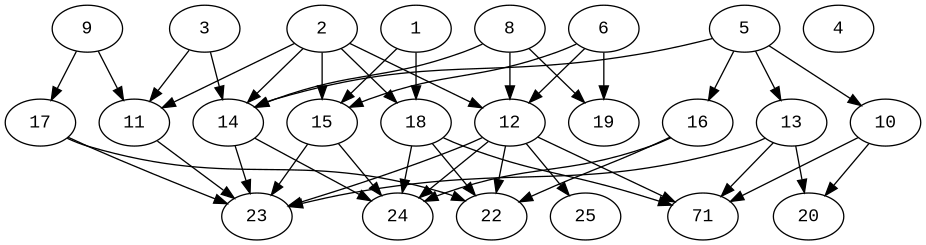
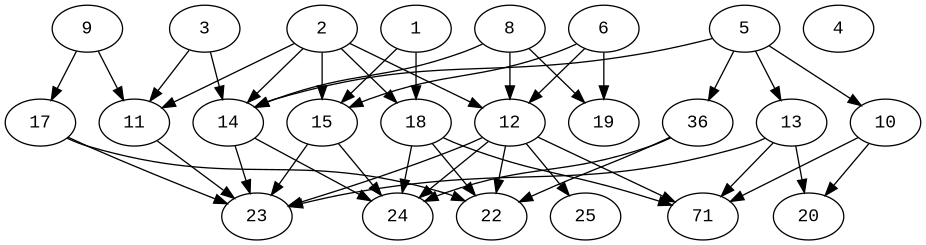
(698, 123) -> (698, 123)
